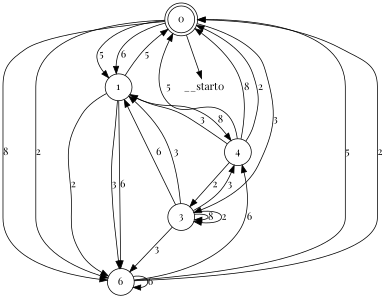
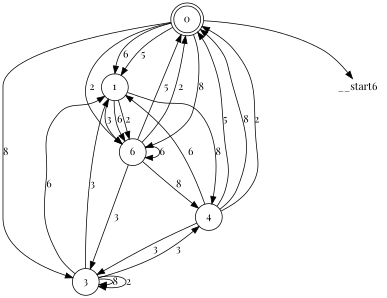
(141, 53) -> none
(204, 87) -> (358, 87)
(202, 120) -> (191, 152)
(276, 120) -> (6, 152)
(215, 185) -> (156, 249)
(250, 217) -> (179, 185)
(154, 247) -> (111, 213)
